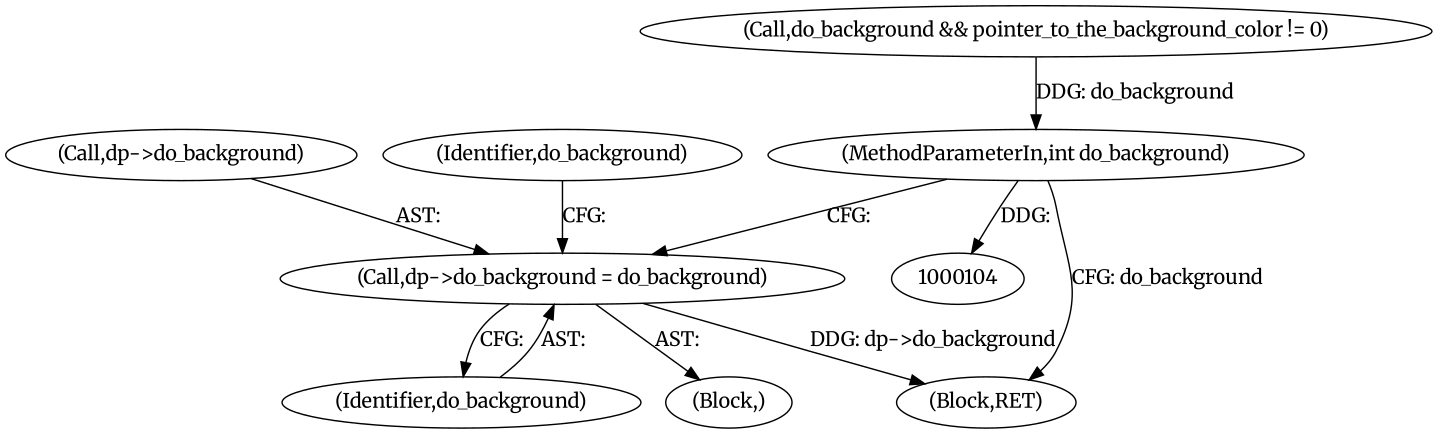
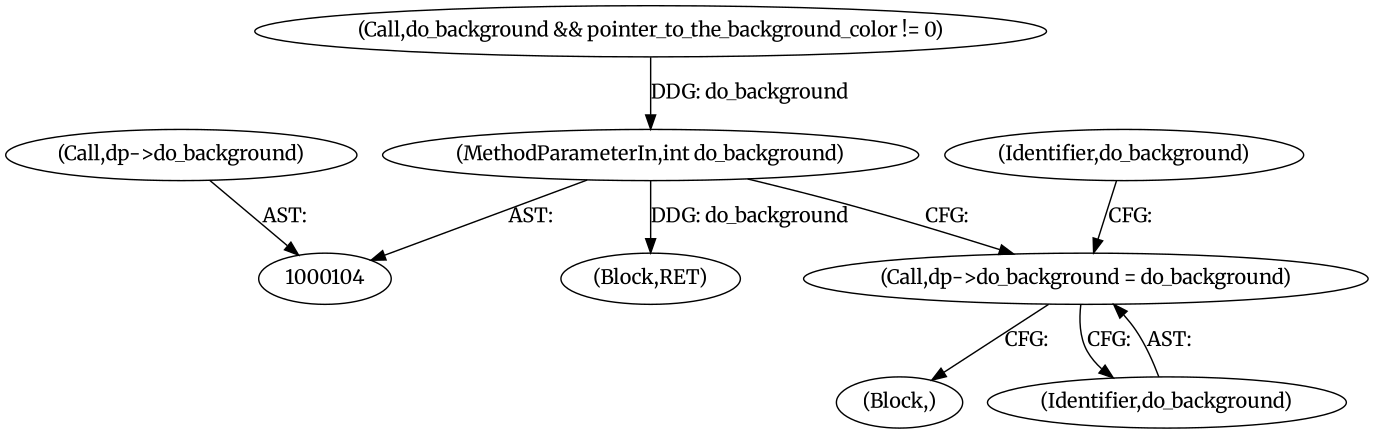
(363, 214) -> (248, 213)
(1028, 217) -> (533, 217)
(1168, 279) -> (749, 217)
(680, 341) -> (1029, 341)
(777, 342) -> none
